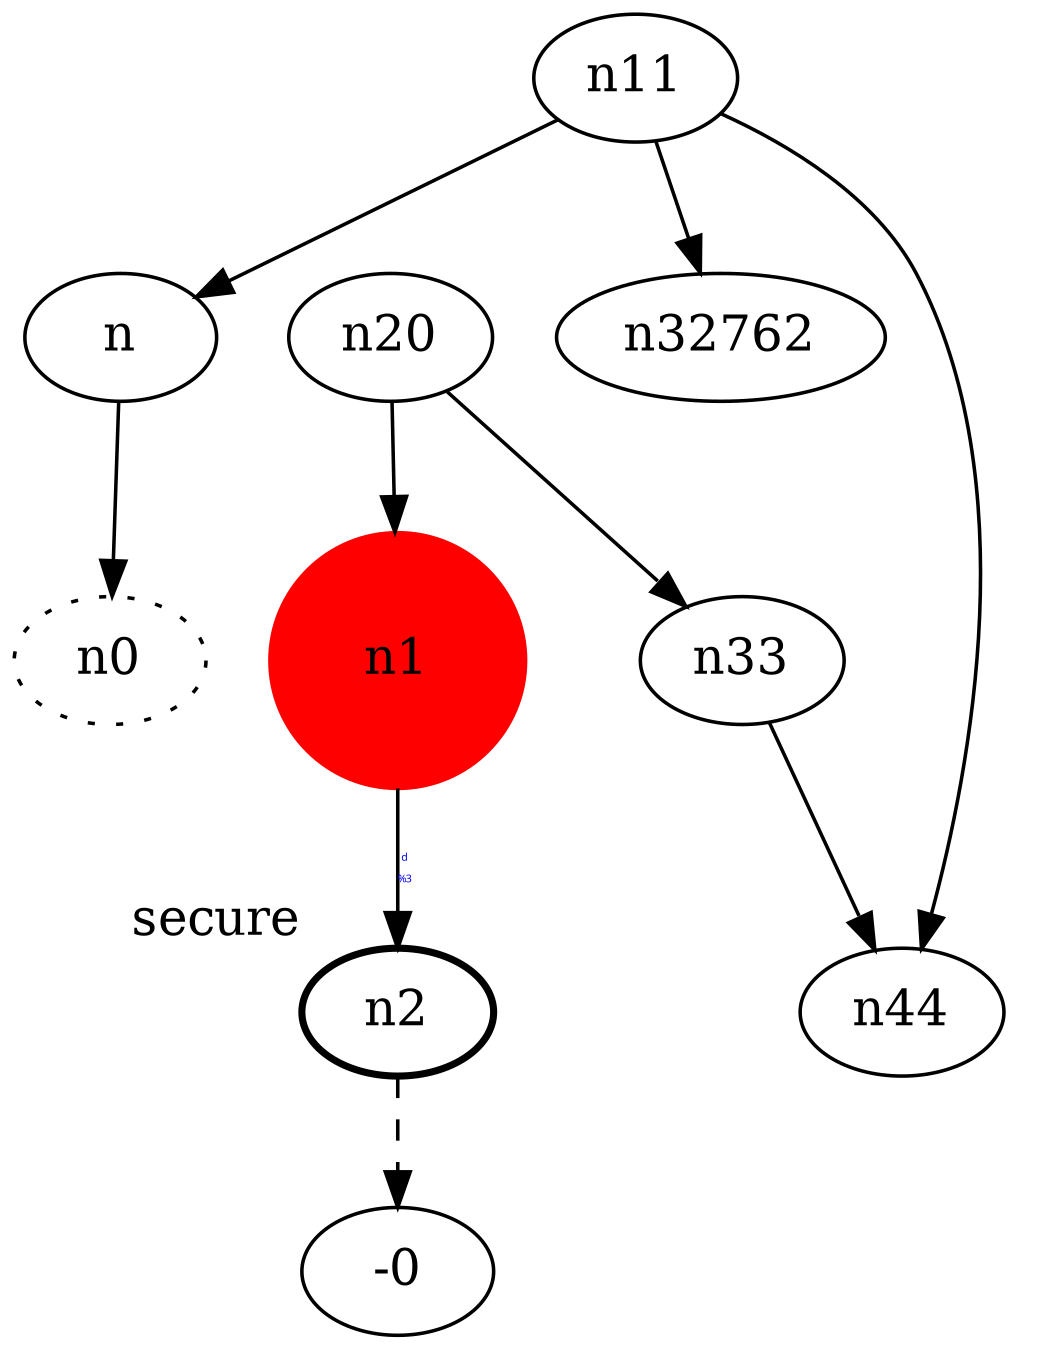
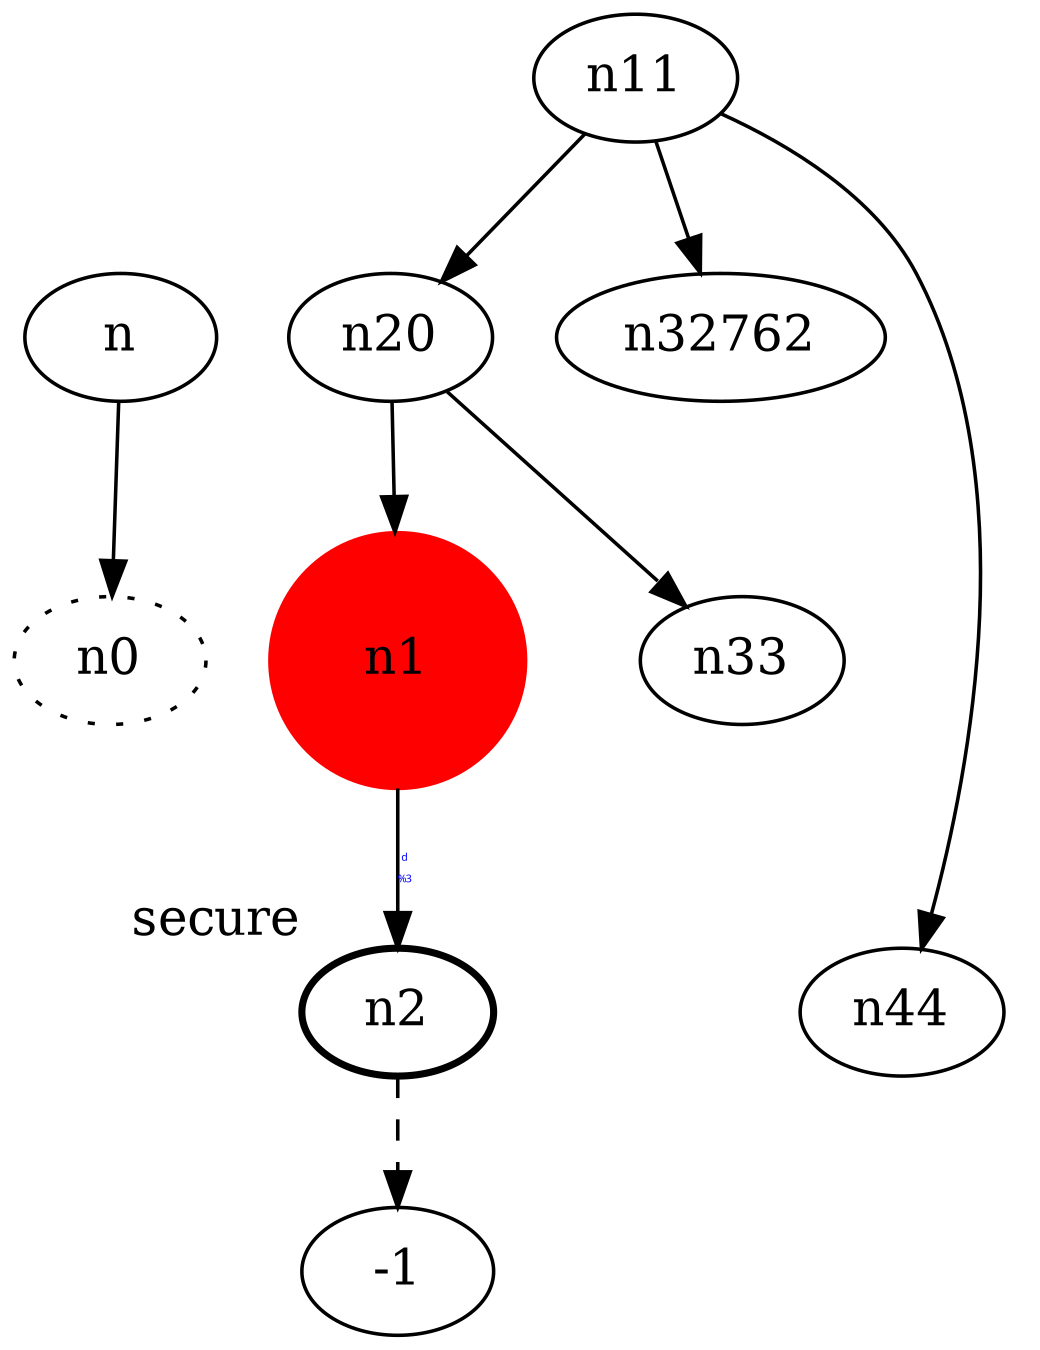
(393, 200) -> (526, 195)
(814, 819) -> none
(398, 1271) -> (398, 1271)
